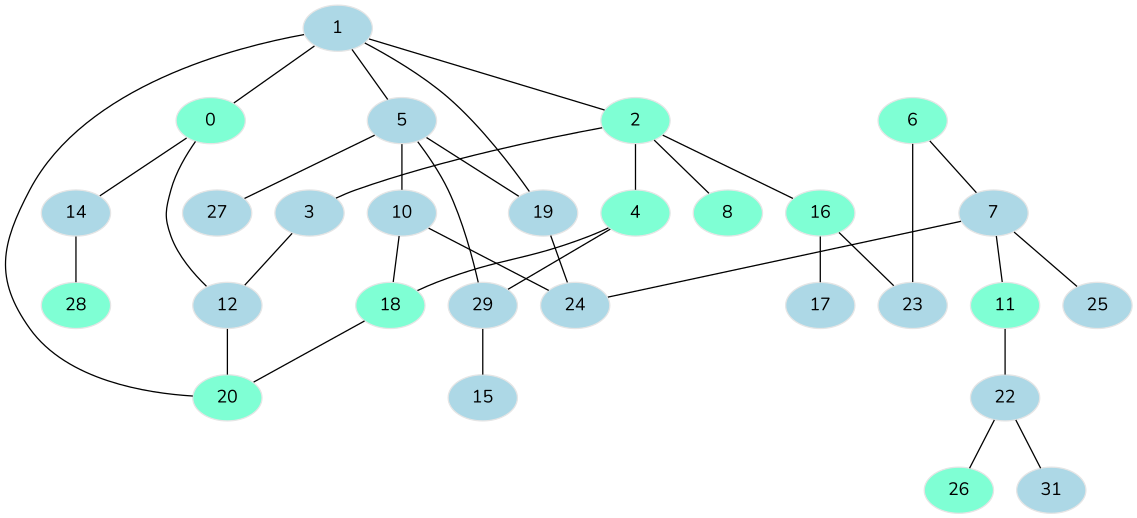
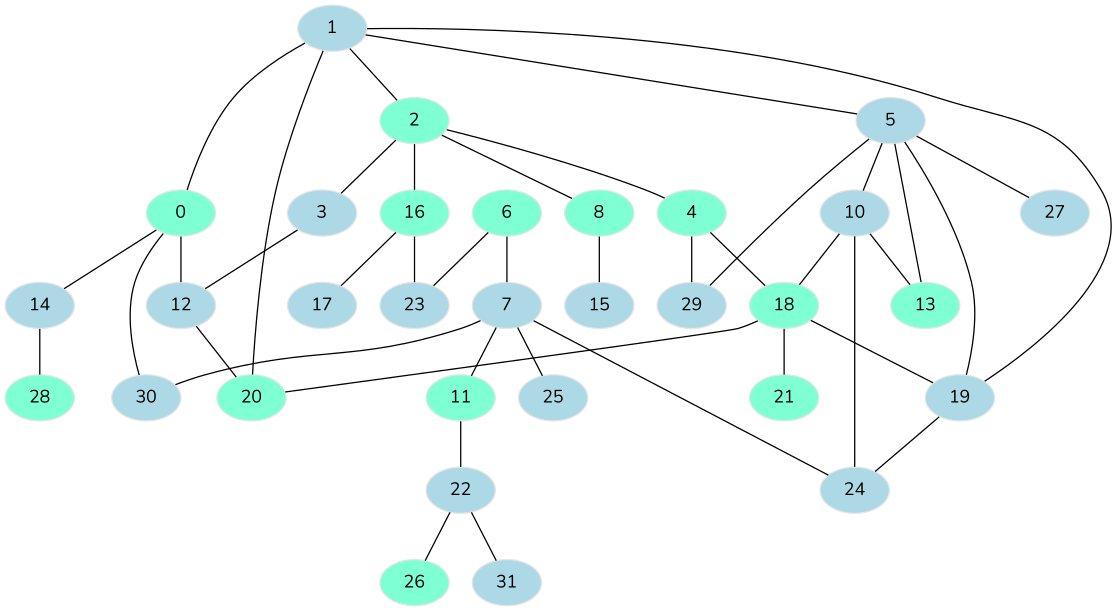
none -> (925, 305)
(483, 352) -> (599, 259)
none -> (872, 352)
none -> (146, 398)
none -> (784, 398)
